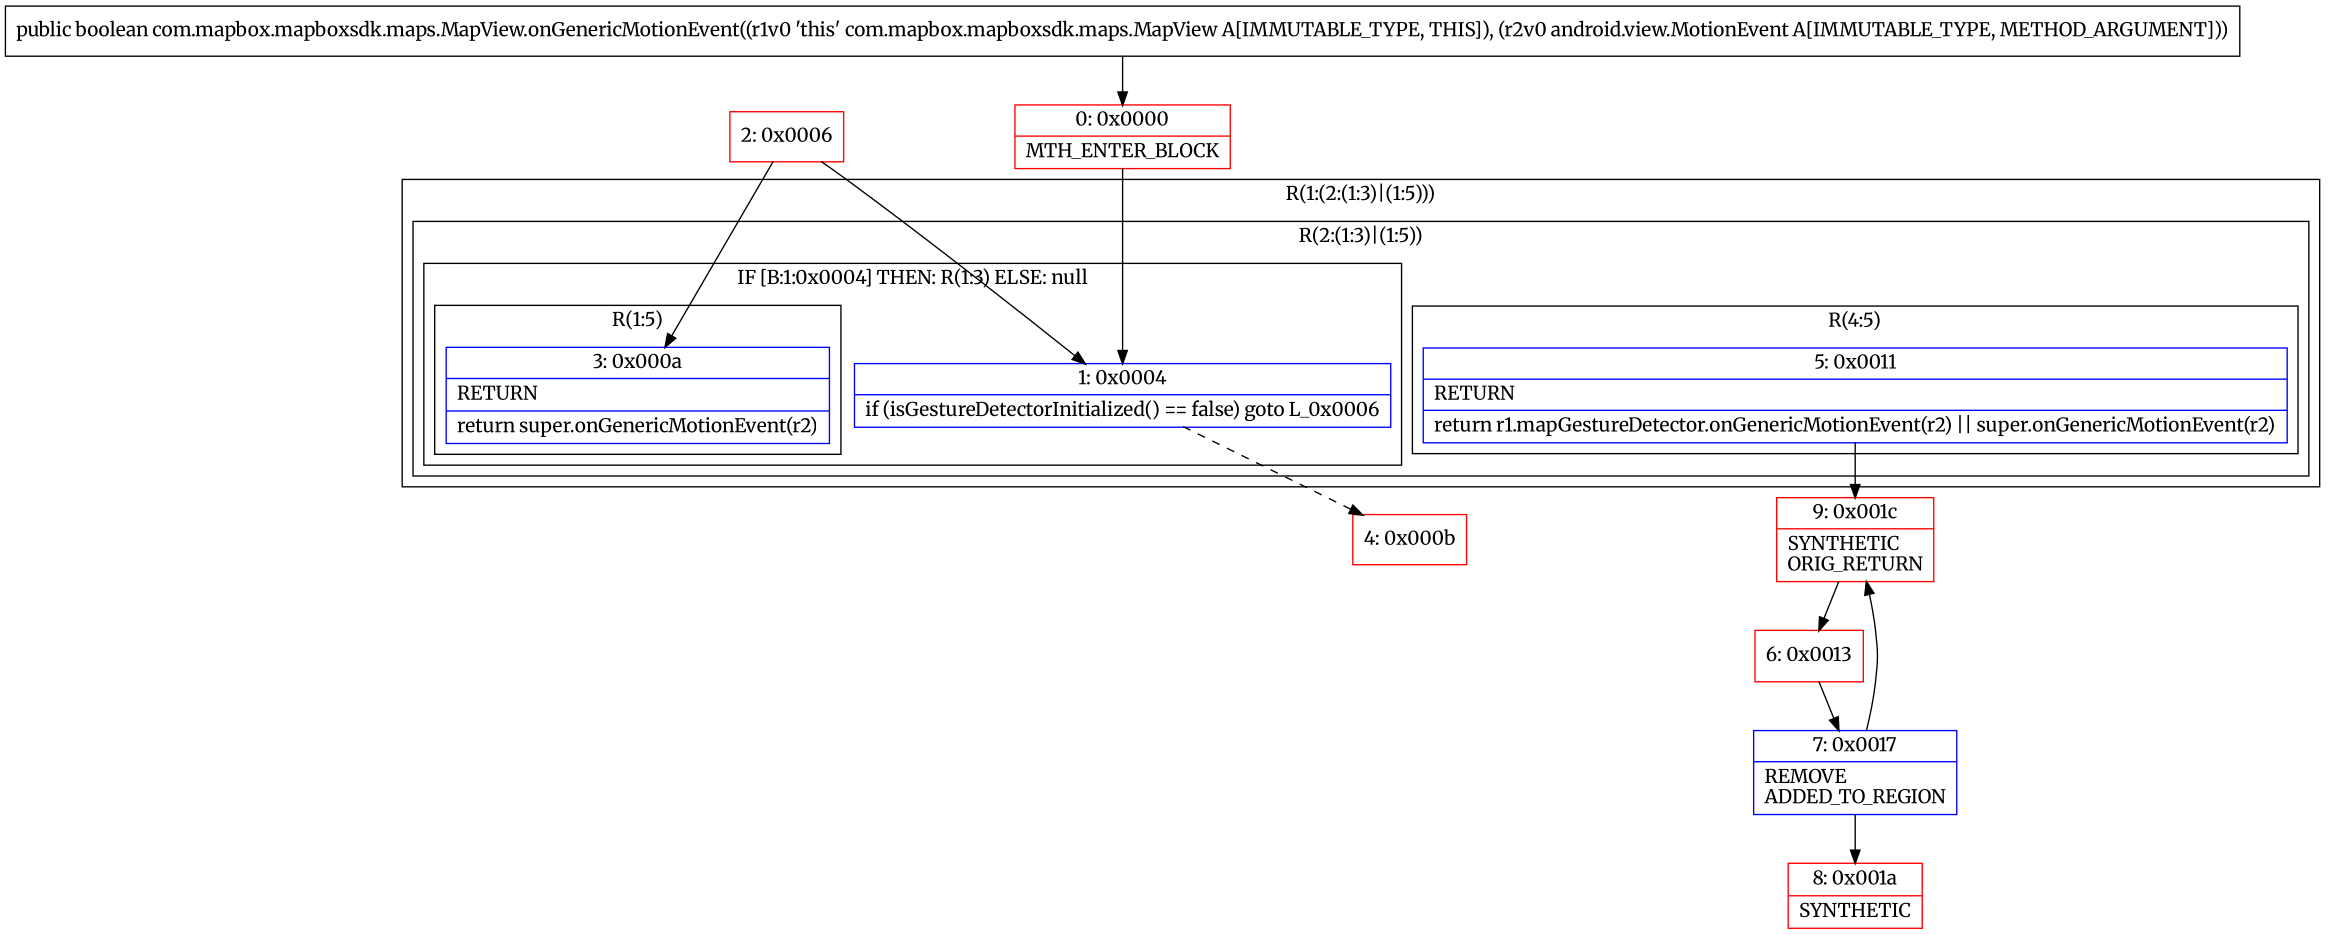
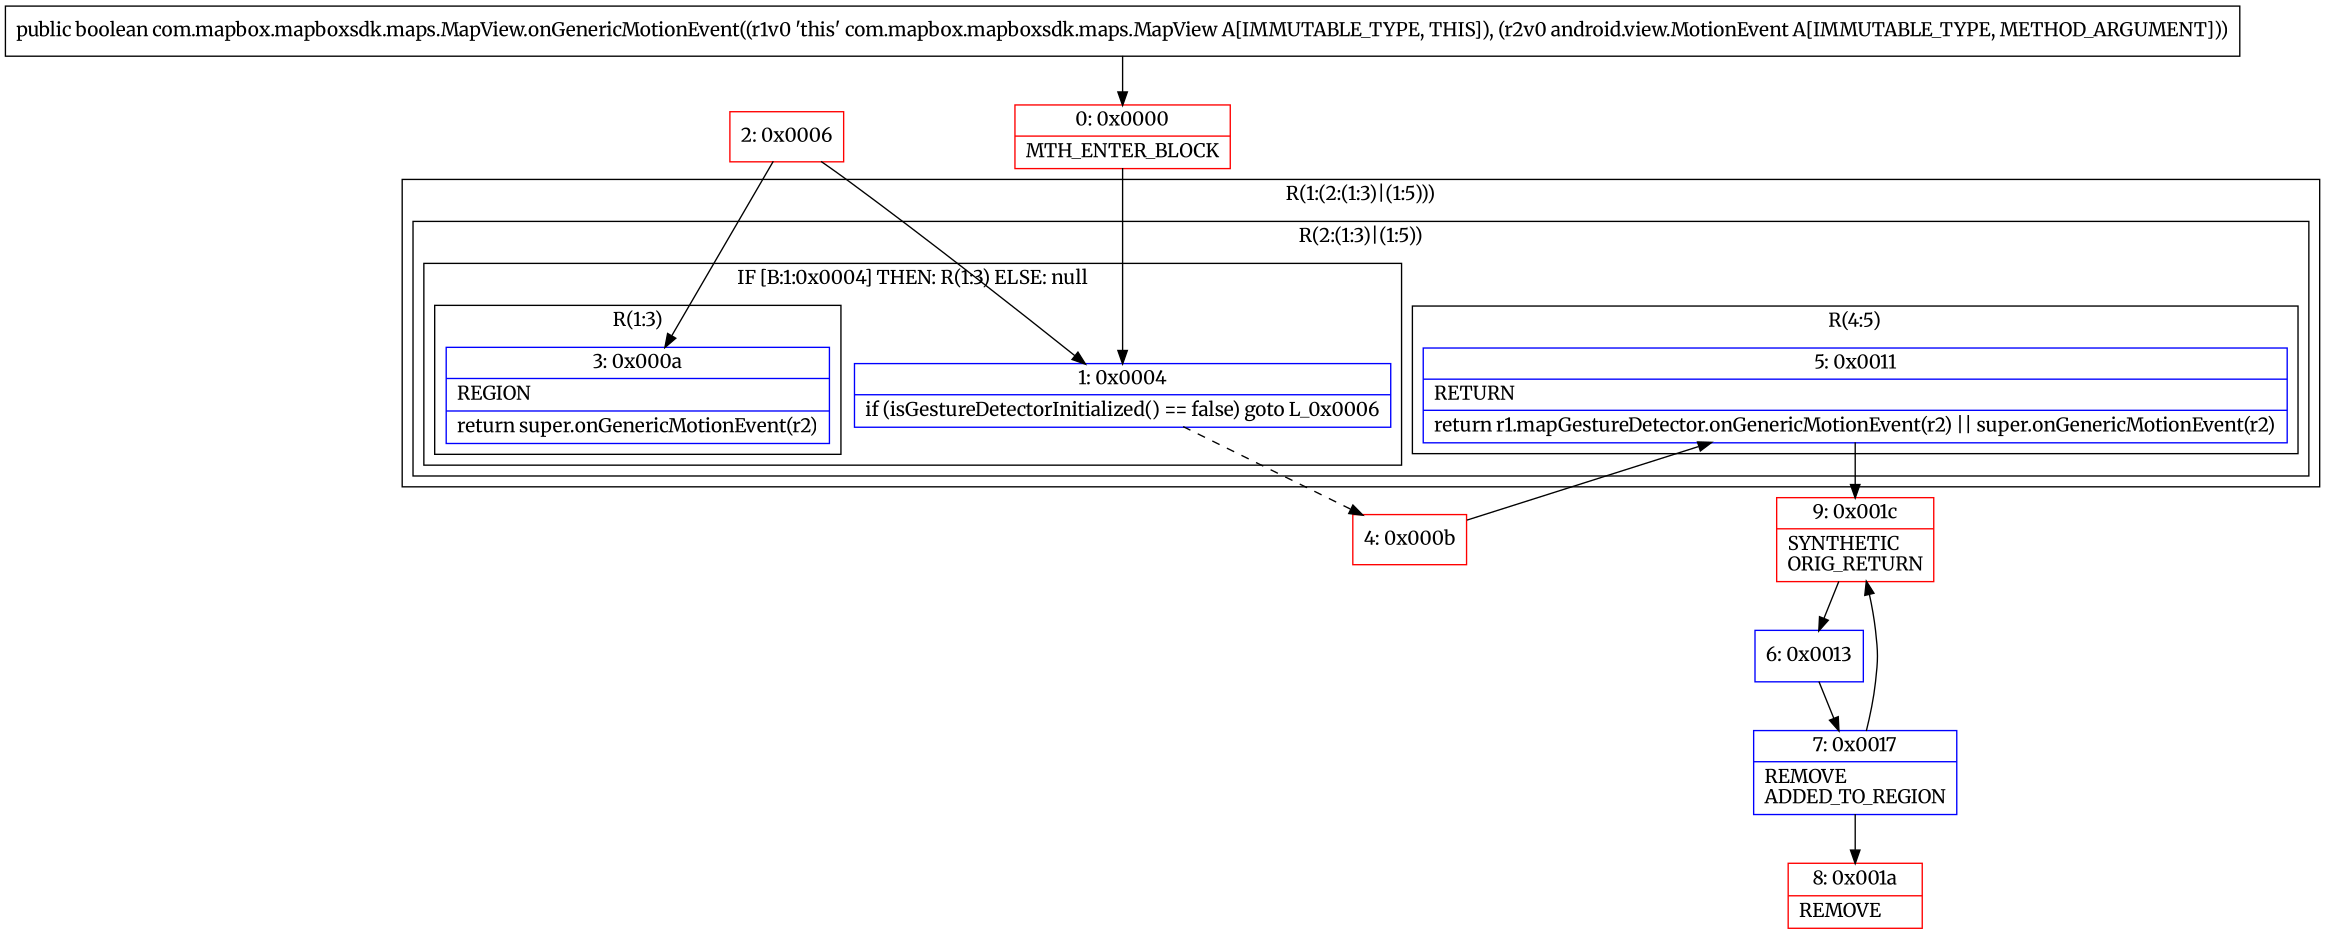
(638, 321) -> (638, 321)
(498, 394) -> (494, 394)
none -> (1542, 496)
(1809, 656) -> (1809, 656)
(1855, 911) -> (1840, 911)
